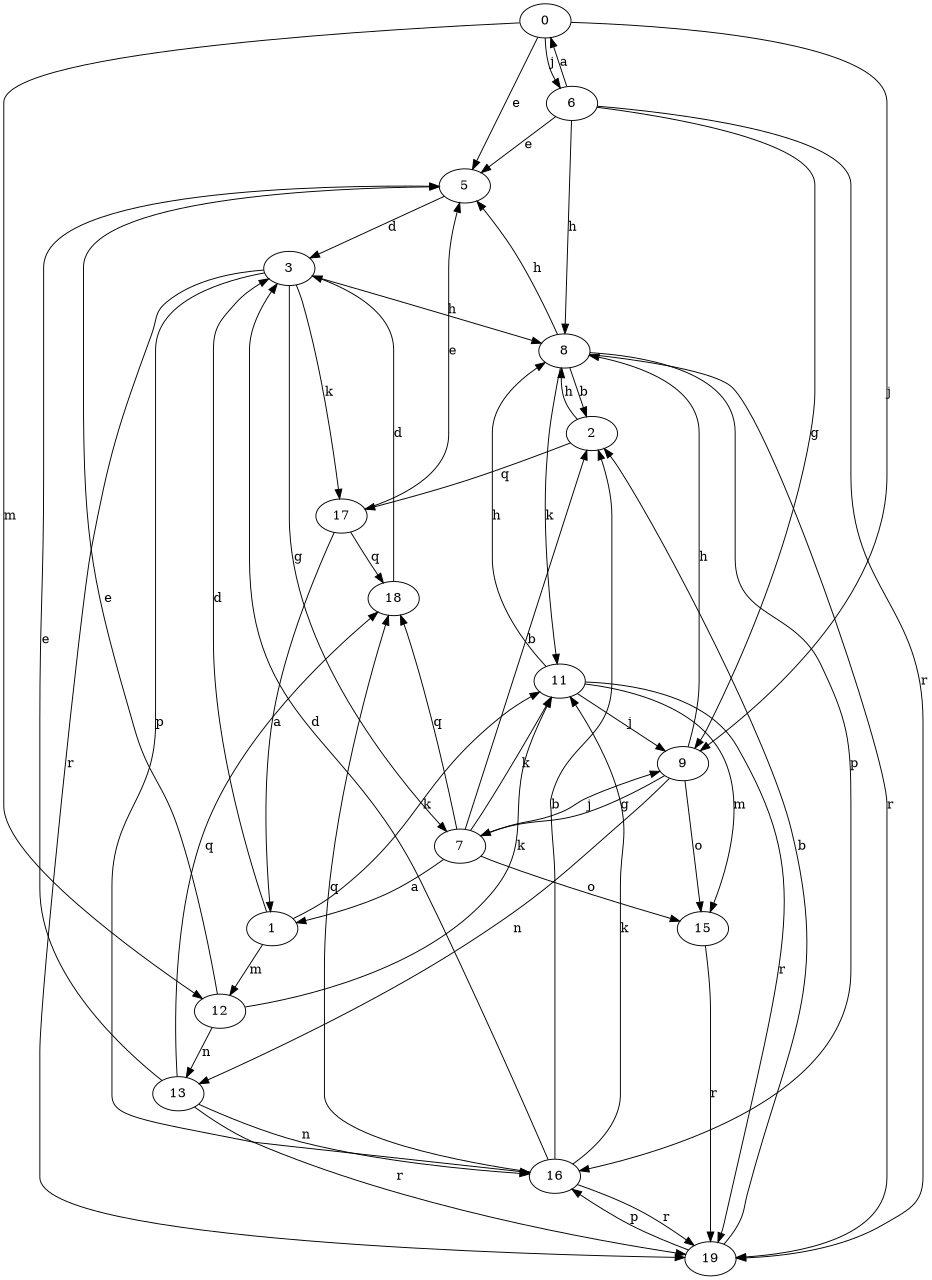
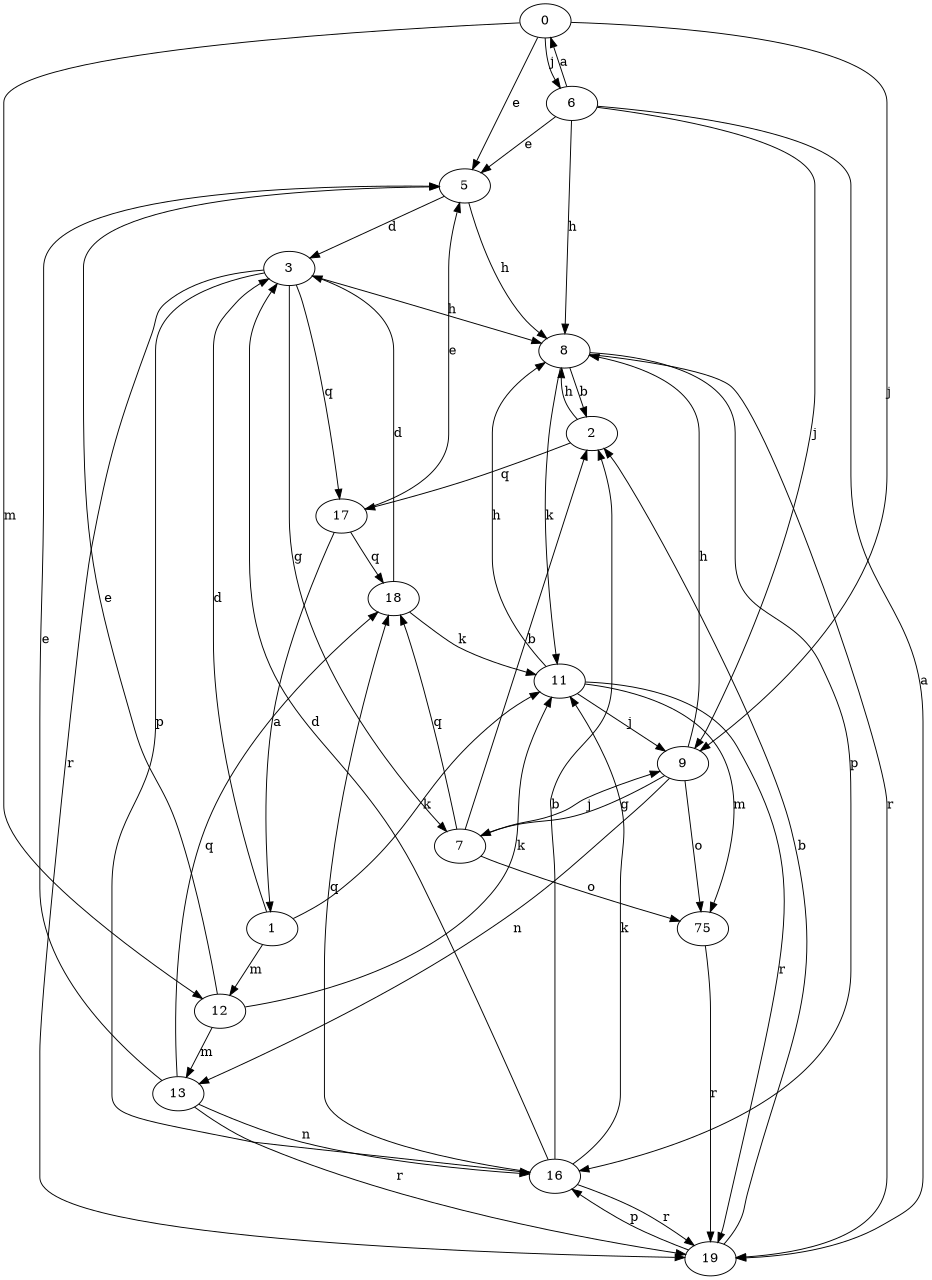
(525, 269) -> (495, 273)
(329, 392) -> (329, 392)
(815, 434) -> (815, 434)
(924, 681) -> (924, 681)
(509, 769) -> (464, 650)
(378, 898) -> none
(703, 929) -> (703, 929)
(207, 1052) -> (207, 1052)
